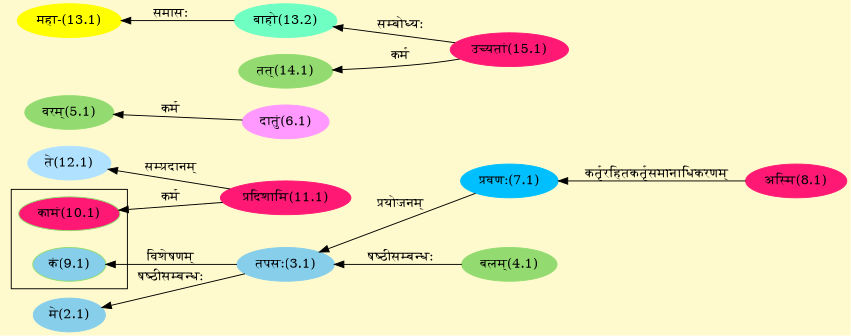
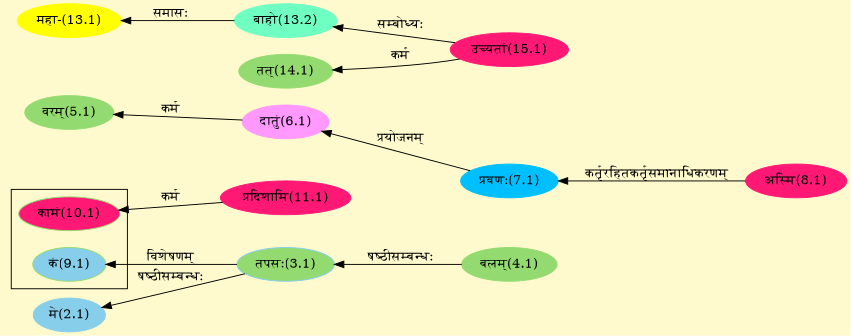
(69, 163) -> none
(402, 221) -> (401, 152)
(286, 264) -> (286, 264)
